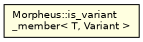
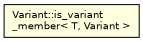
(72, 21) -> (72, 21)
